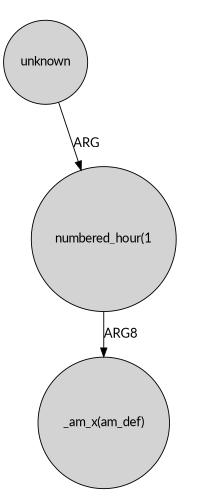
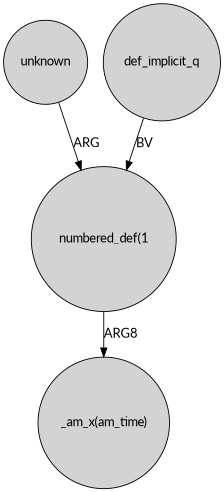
none -> (162, 62)
(104, 239) -> (104, 239)
(104, 423) -> (104, 423)
